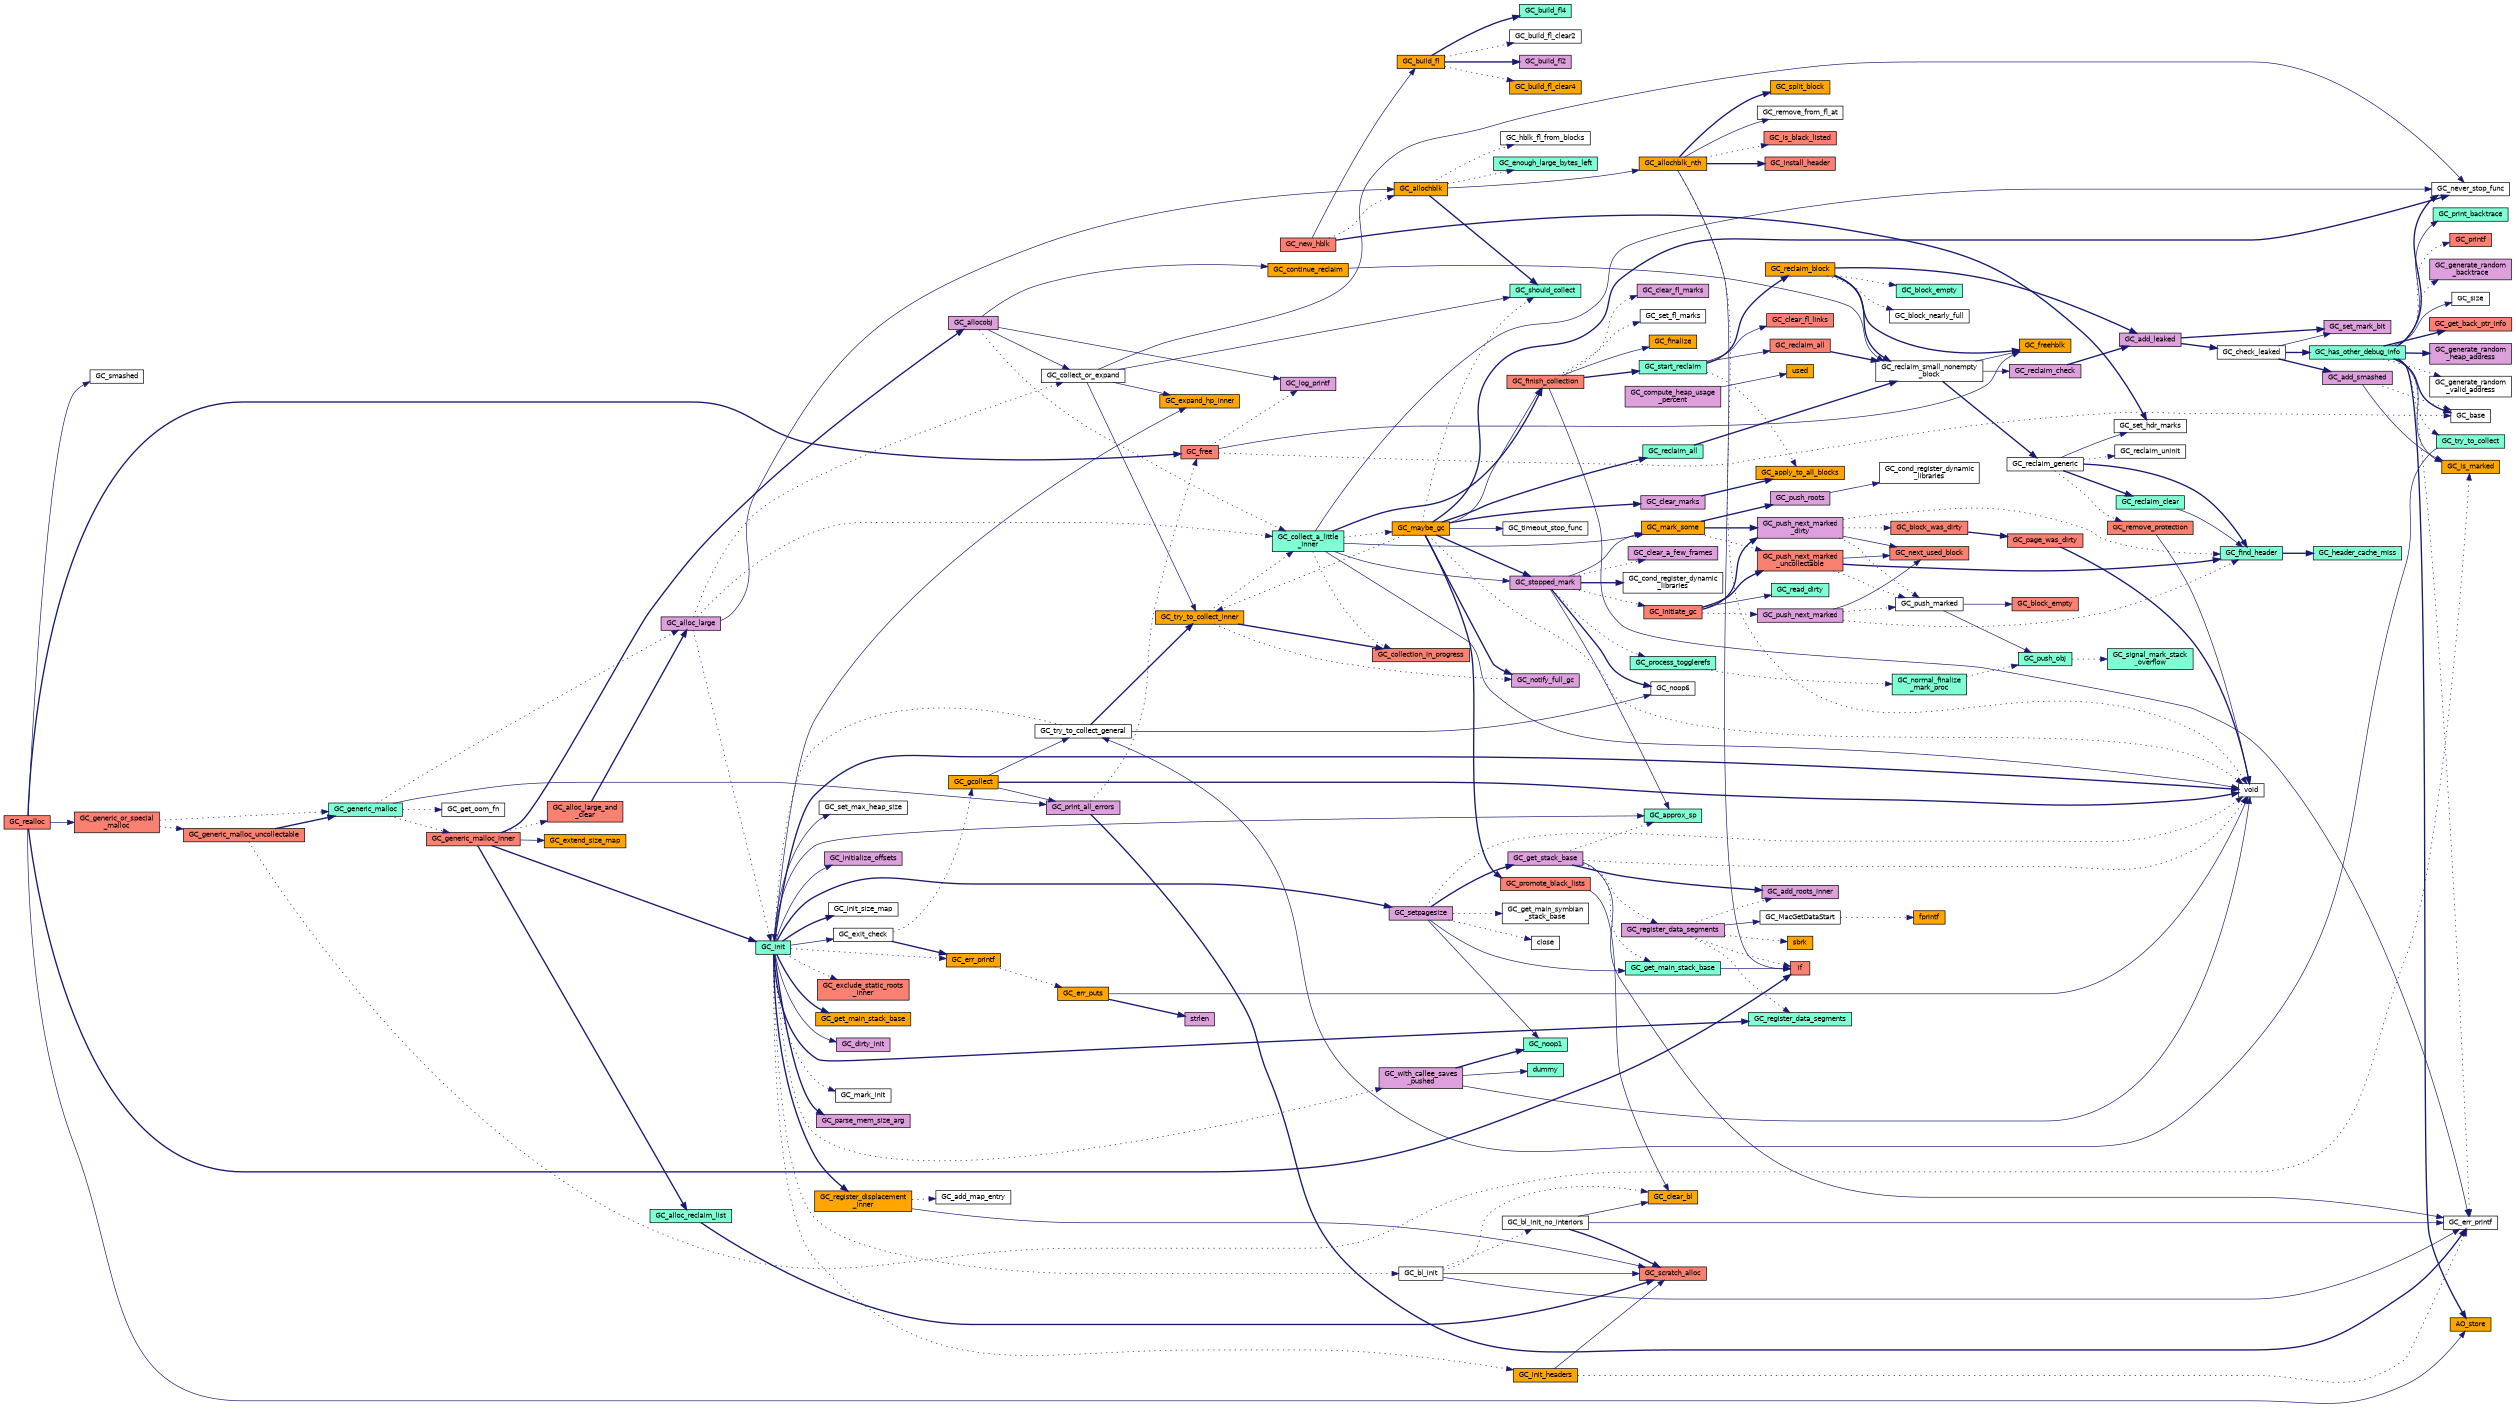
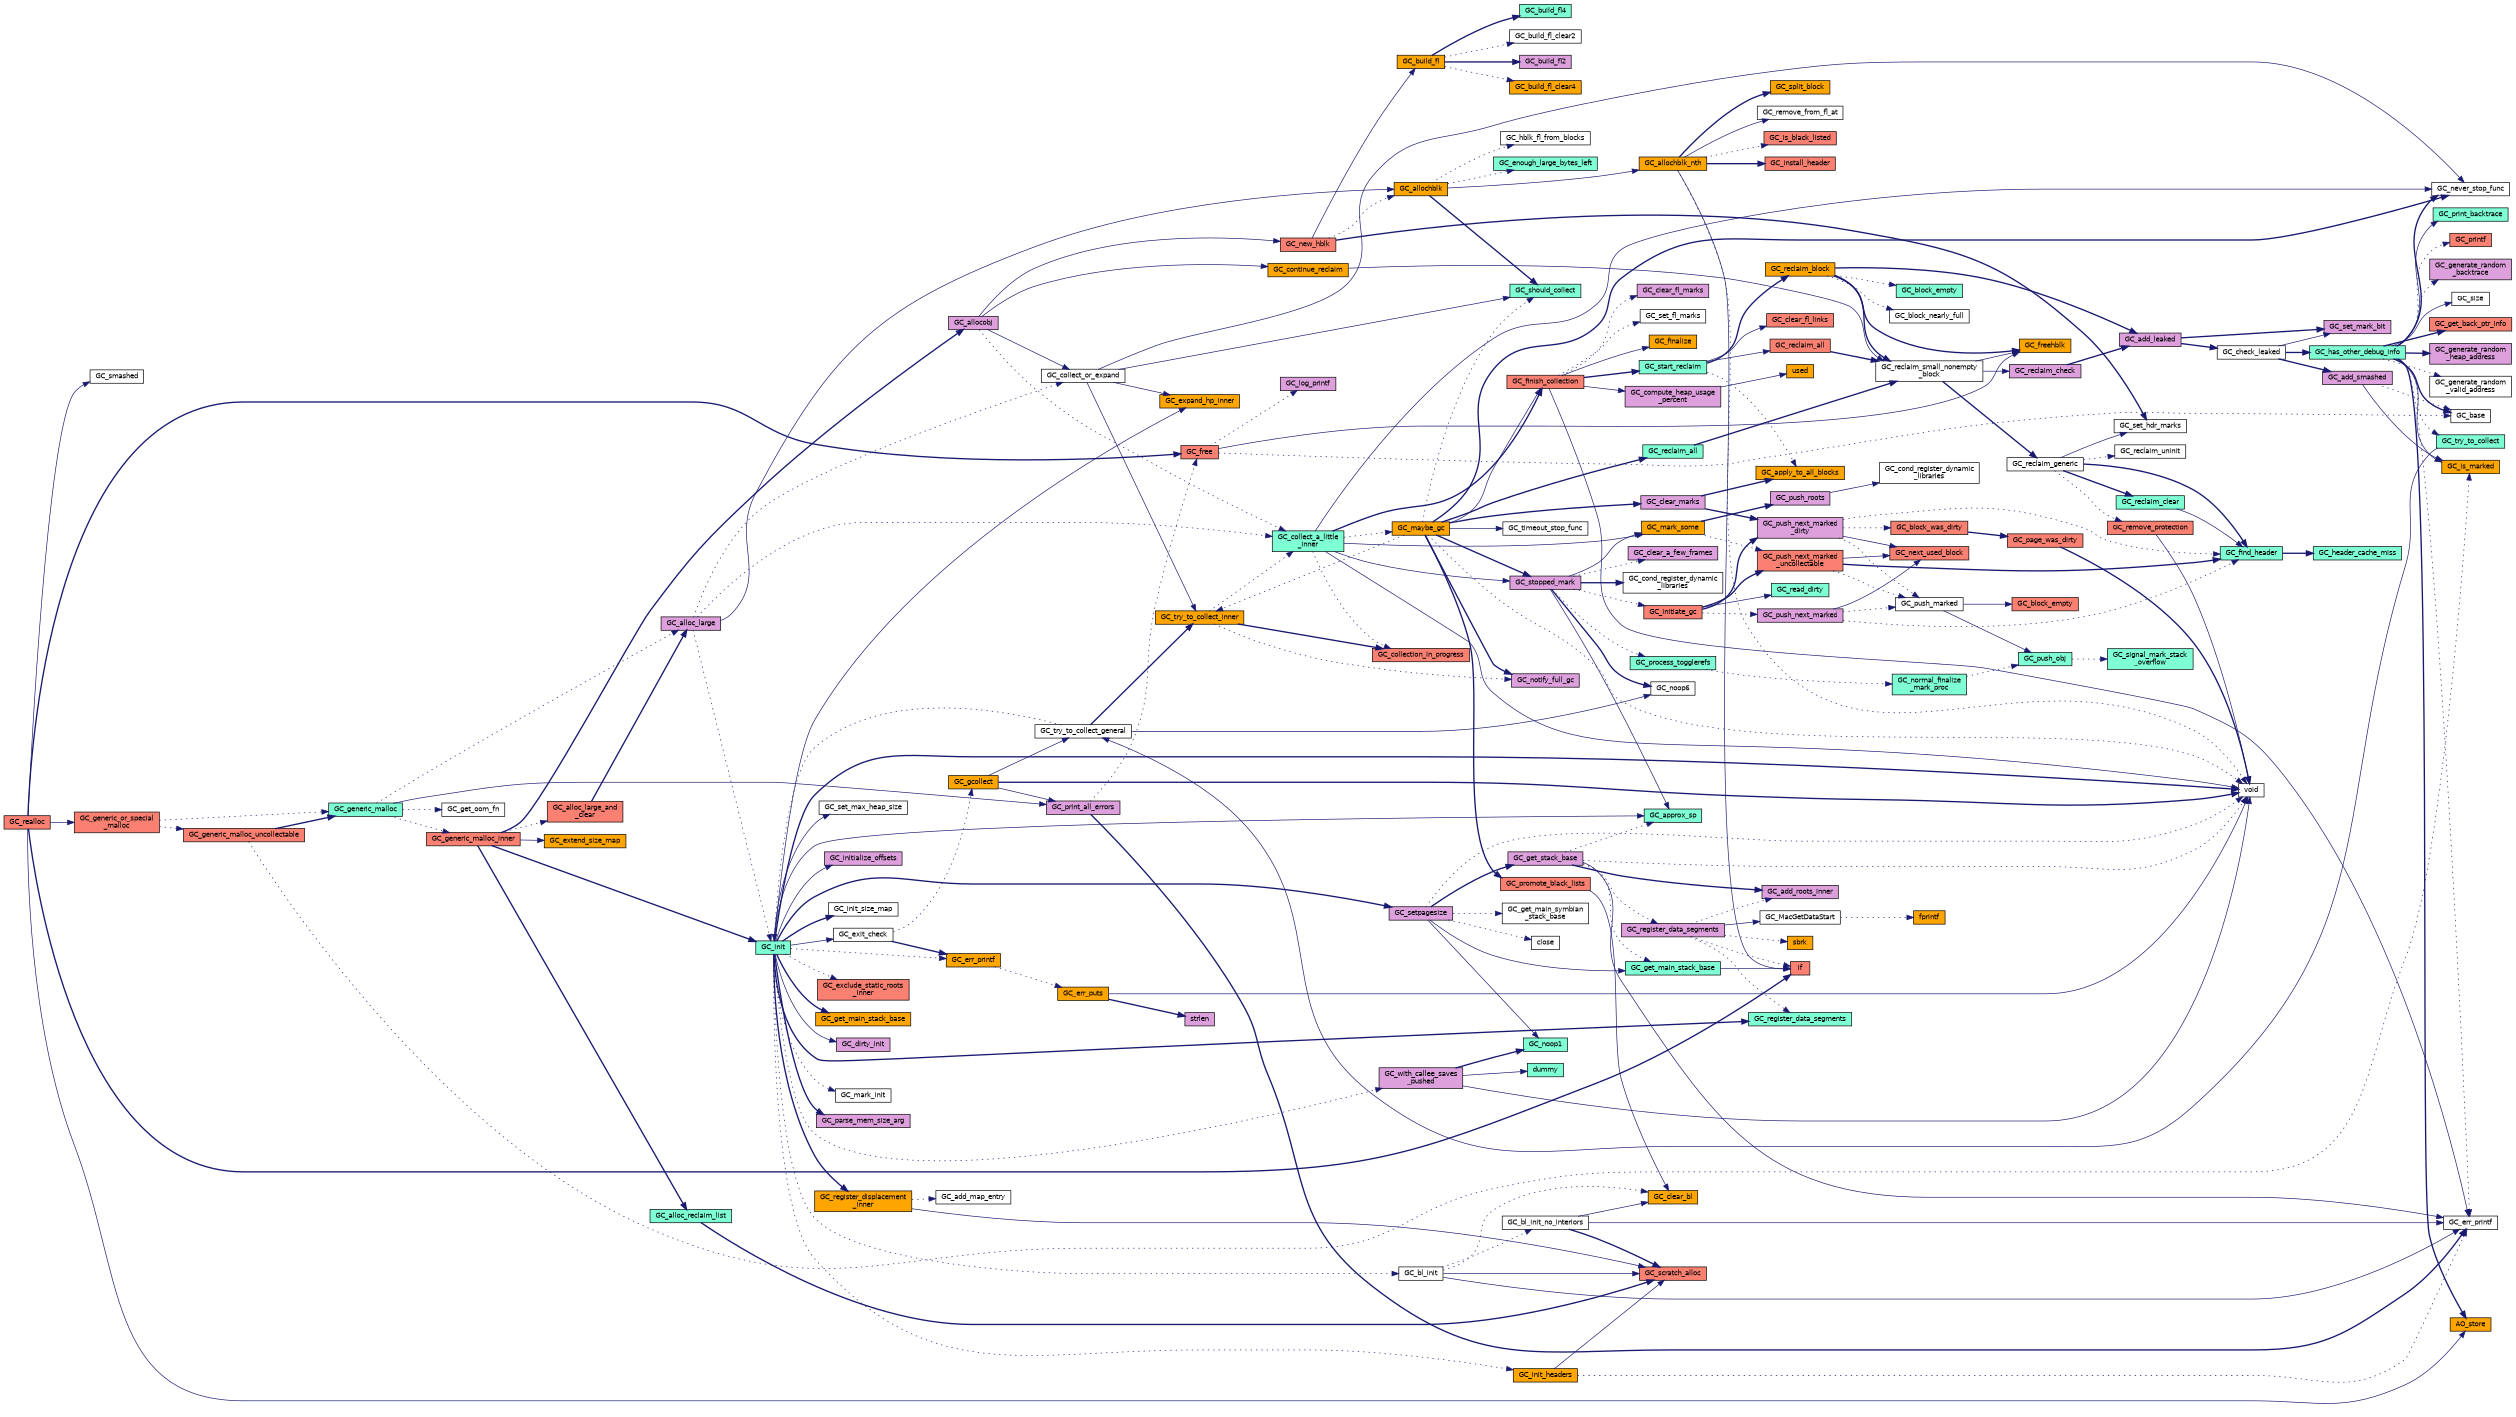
(1129, 351) -> (1115, 245)
none -> (1601, 388)
(1722, 528) -> (1722, 512)
